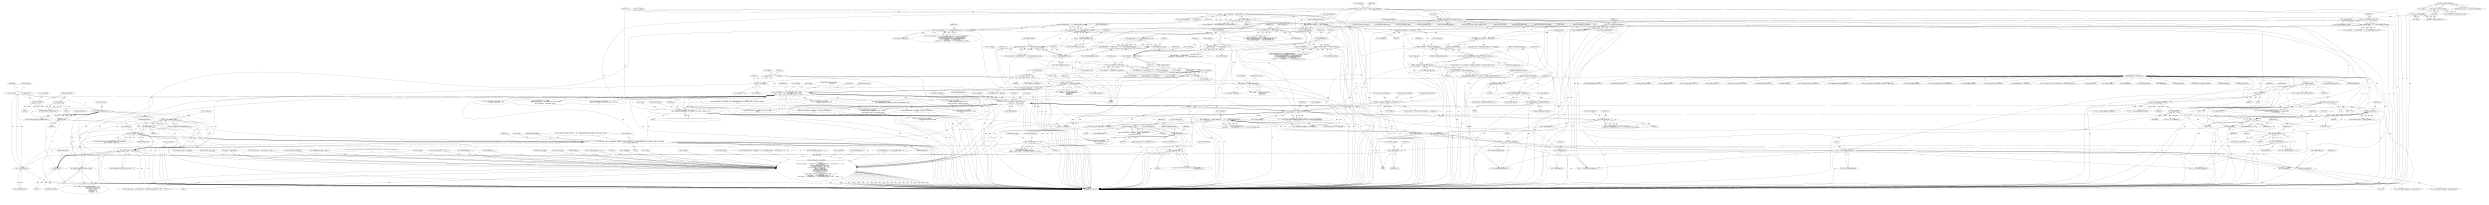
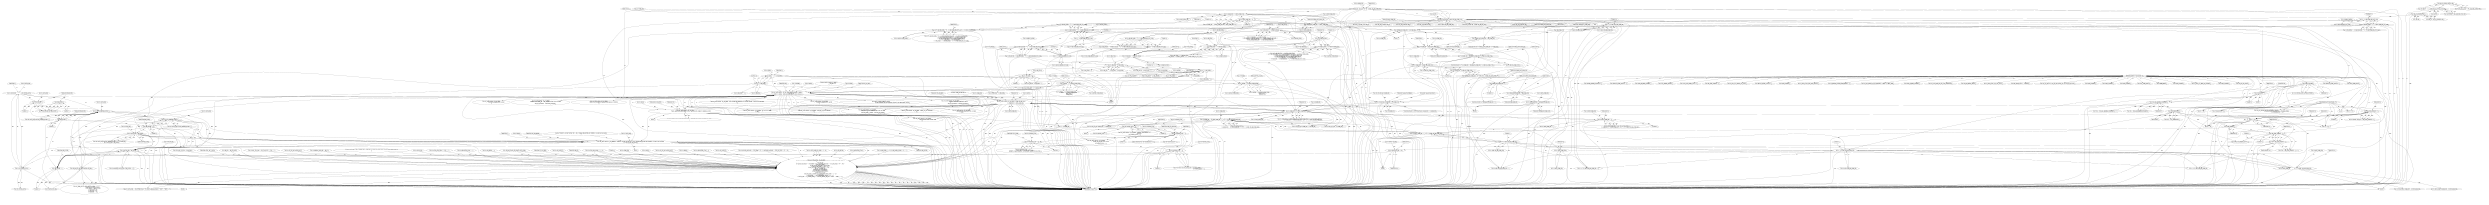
(1501, 25) -> none
(1108, 113) -> (1098, 119)
(2249, 127) -> none
none -> (514, 150)
none -> (664, 150)
none -> (701, 150)
